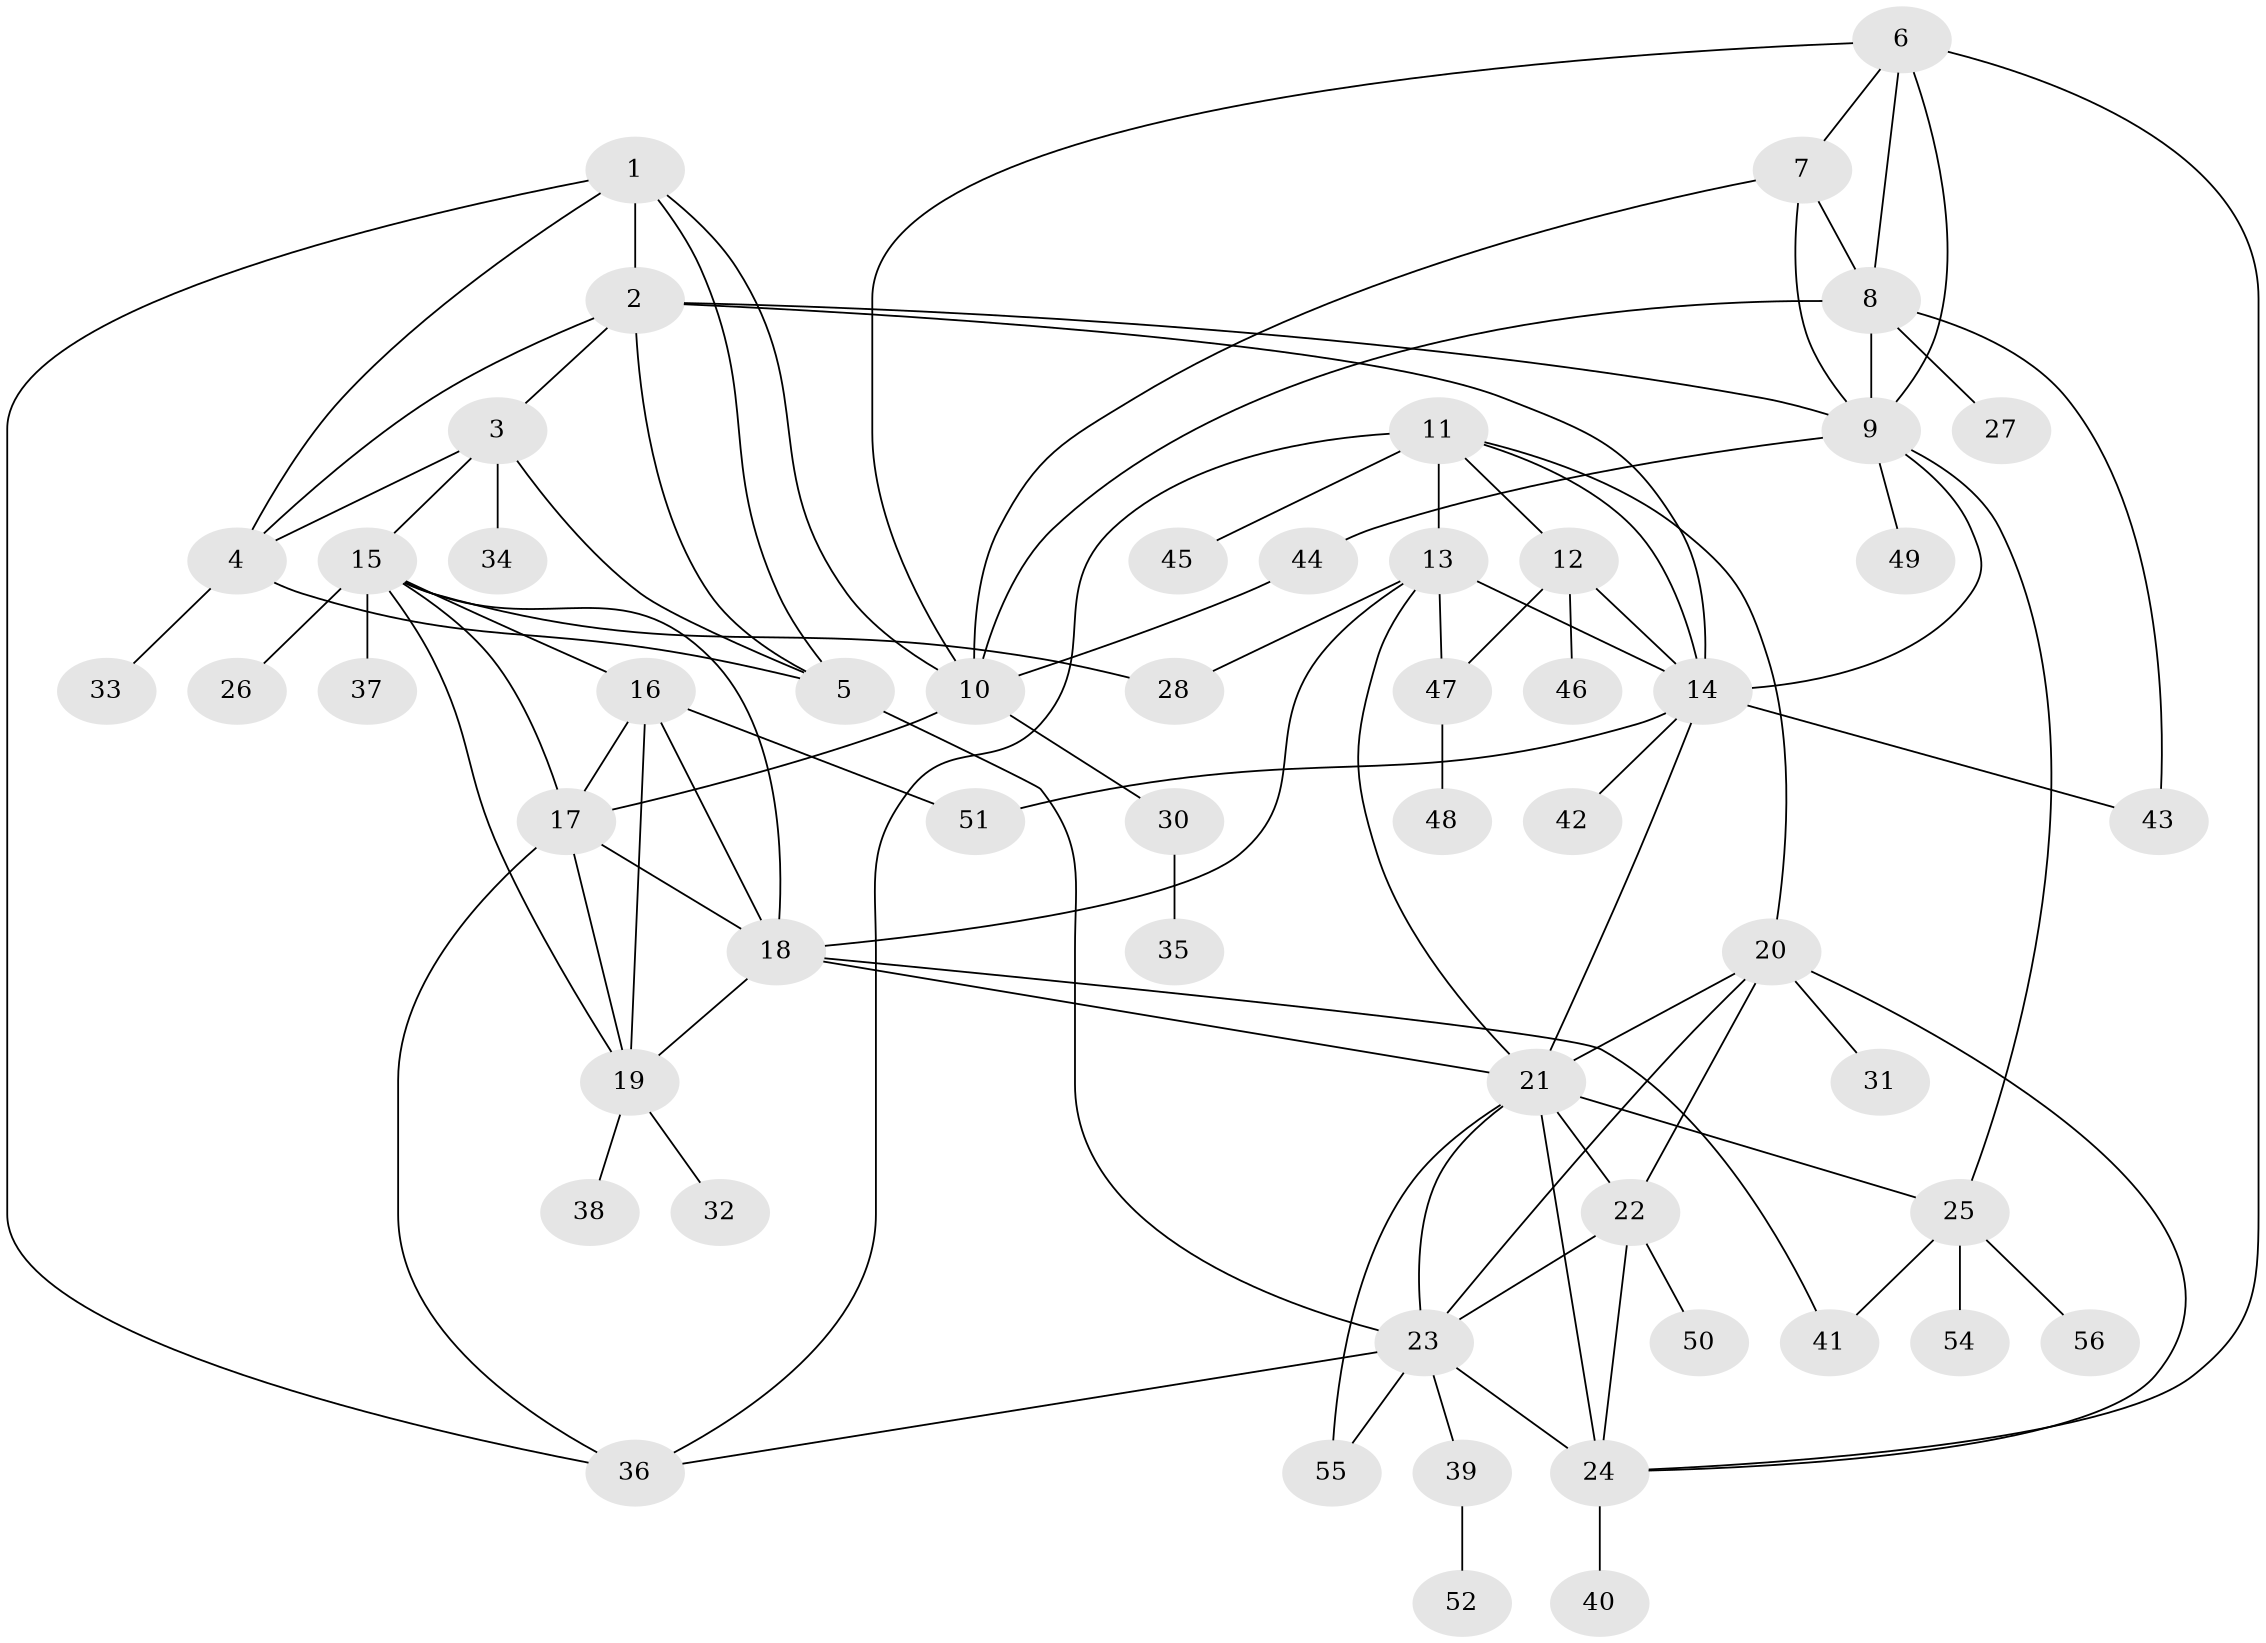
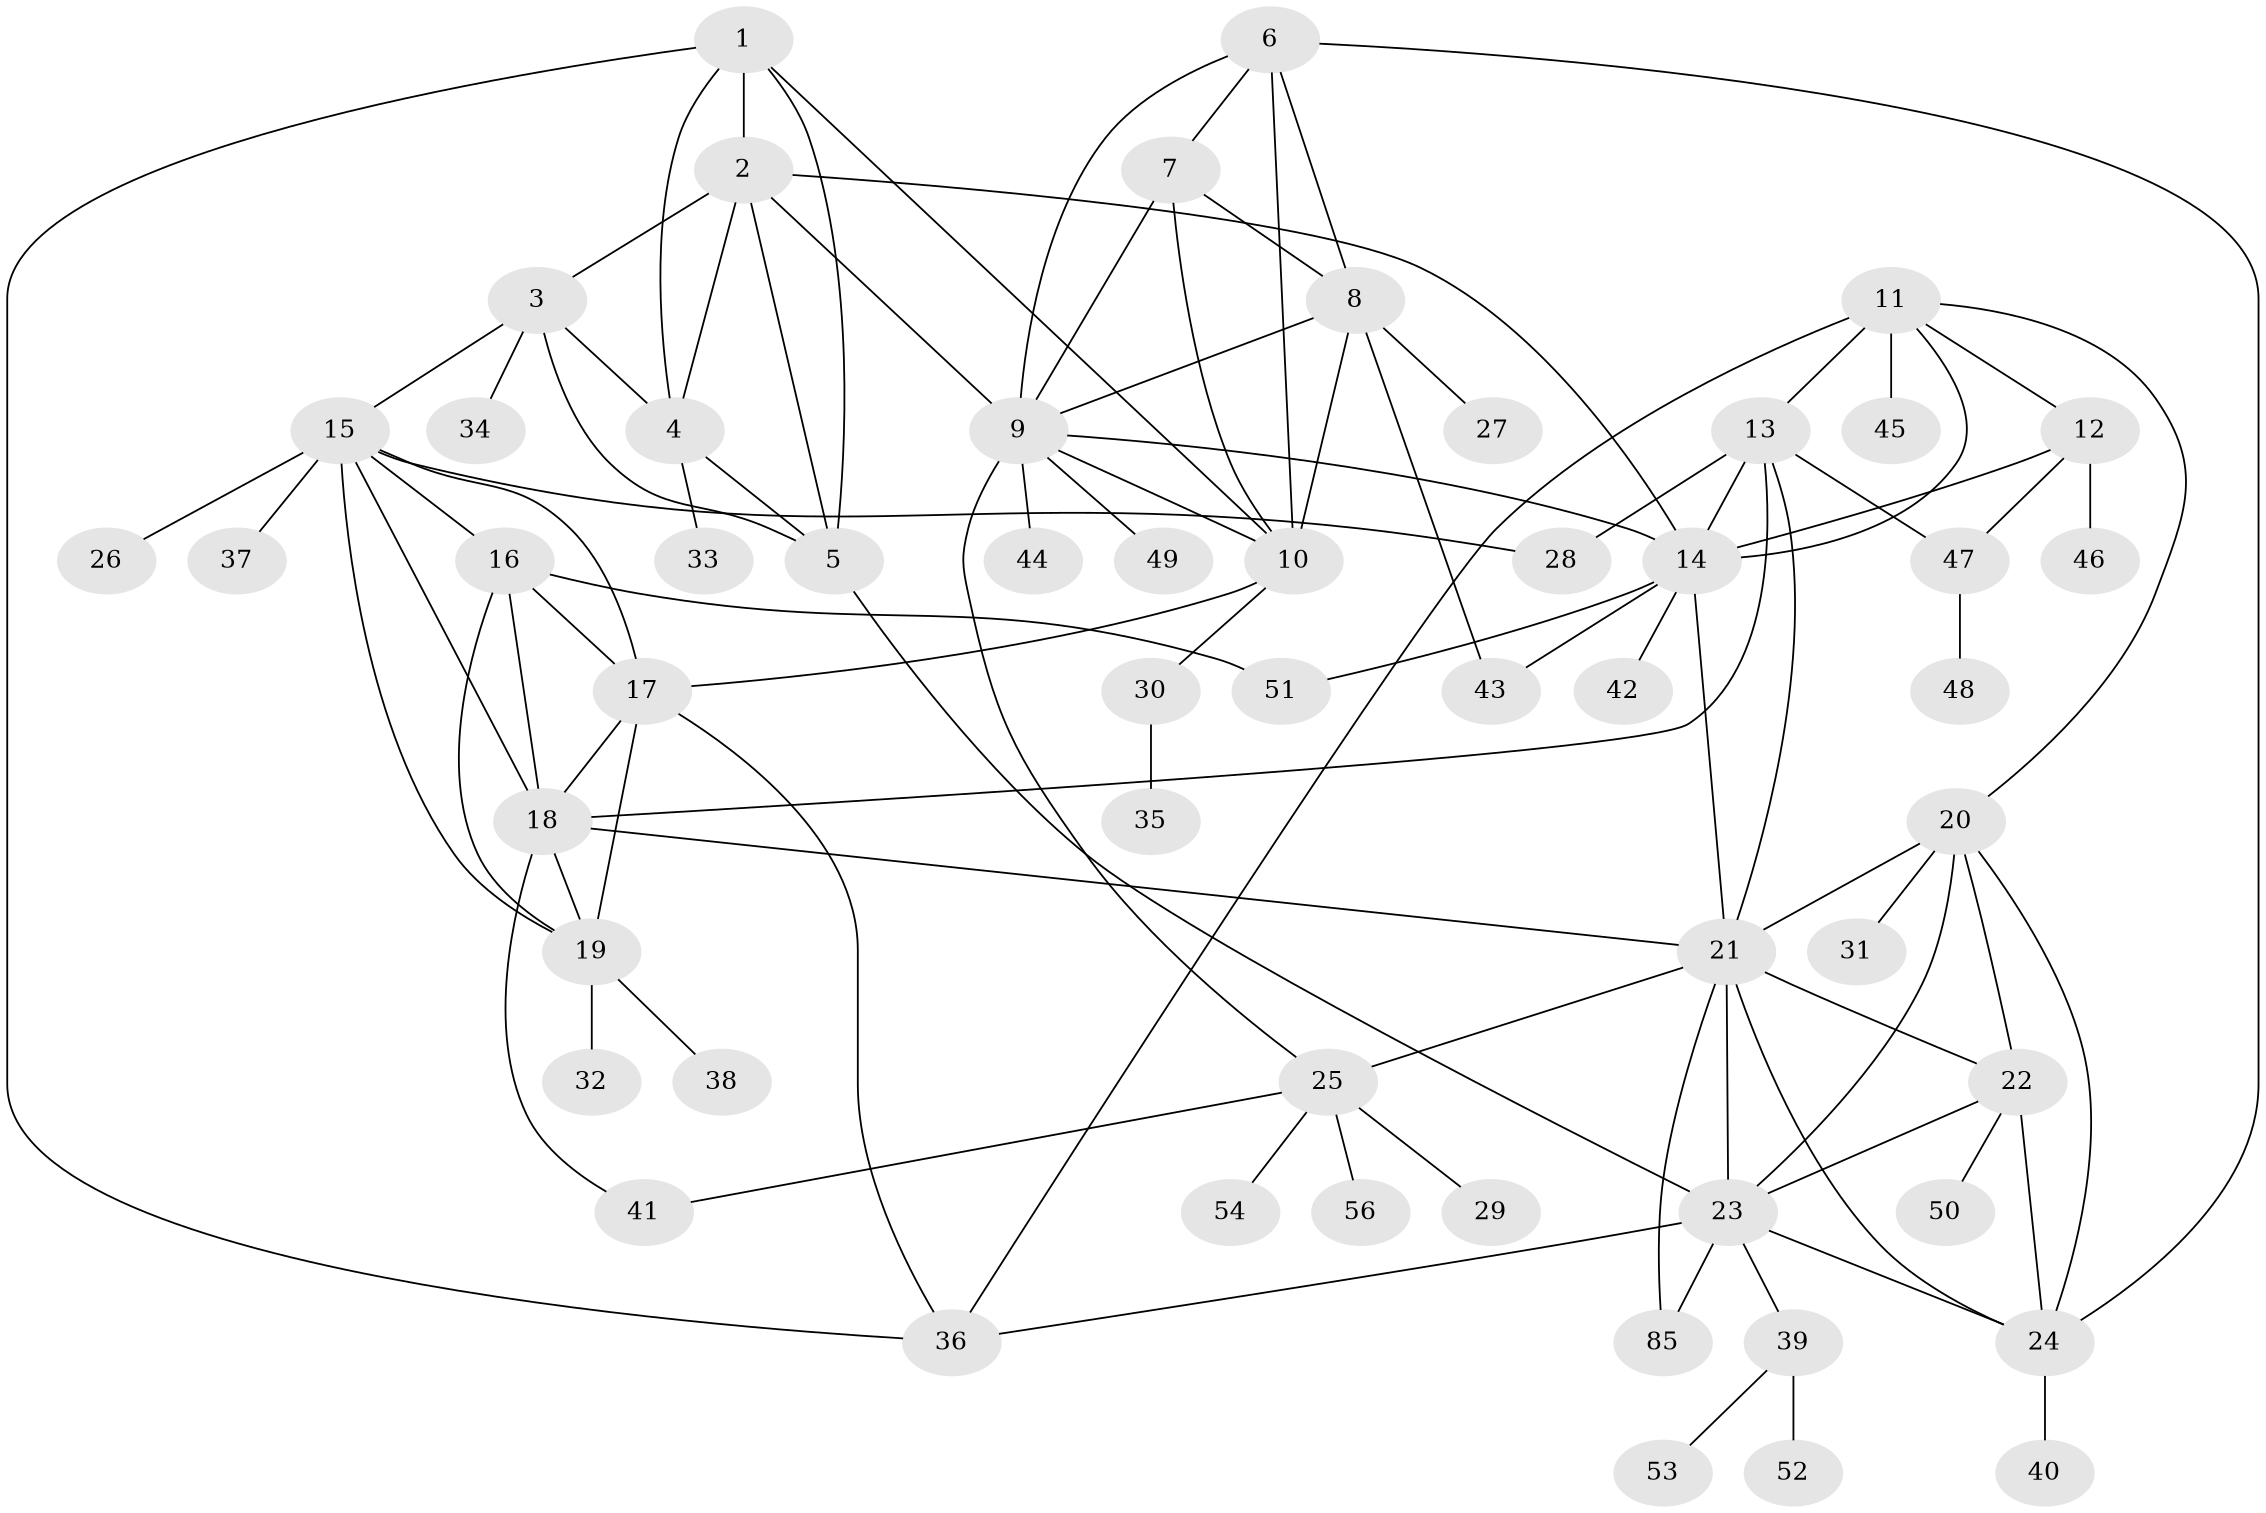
(1145, 631) -> (1157, 495)
none -> (1491, 1213)
(1332, 1473) -> (1663, 1343)
none -> (1663, 1473)
